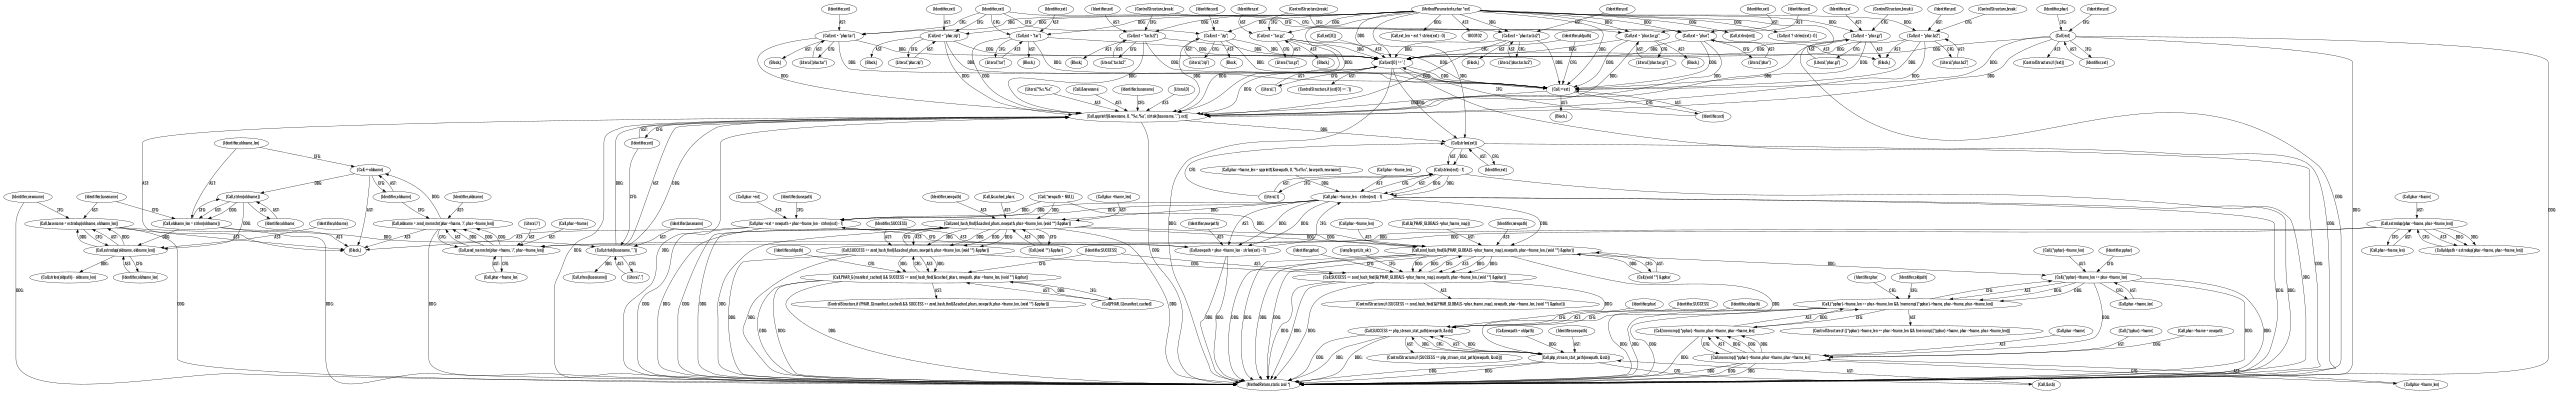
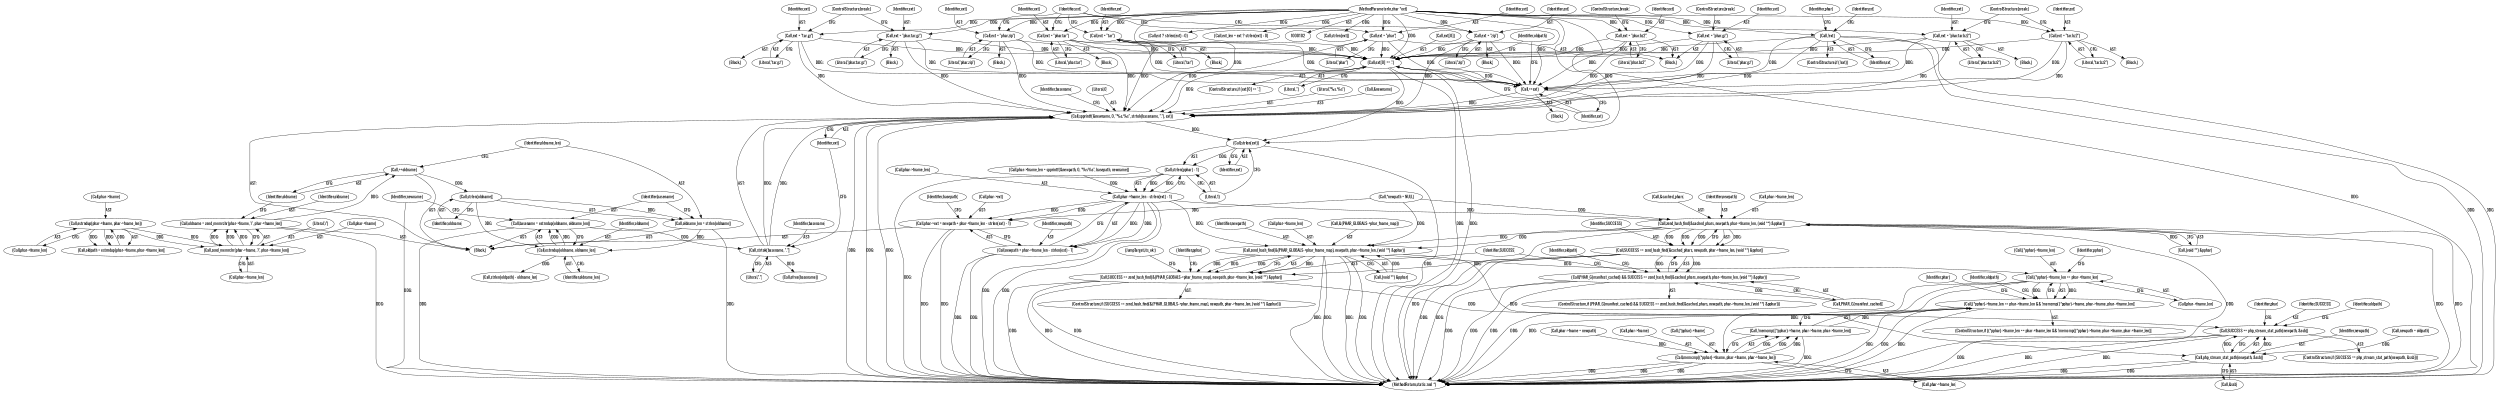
none -> (1644, 18)
(1449, 170) -> (1182, 170)
(202, 206) -> none
(2427, 237) -> (122, 237)
